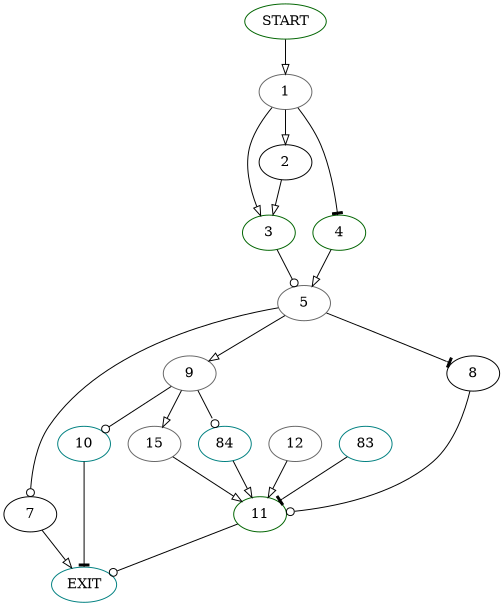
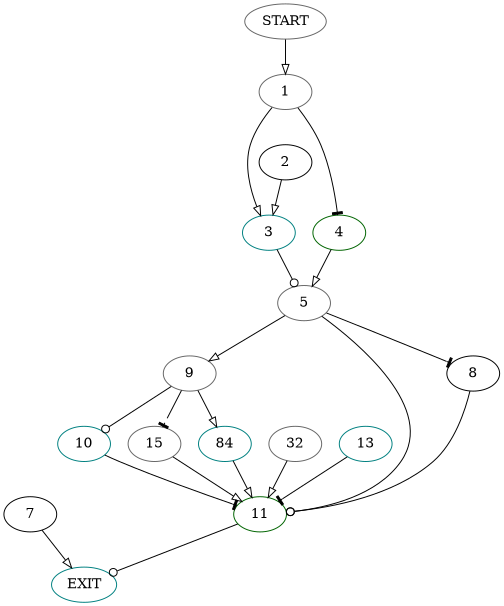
(286, 22) -> (286, 22)
(286, 122) -> none
(269, 233) -> (269, 233)
(123, 361) -> (409, 433)
(174, 404) -> (174, 404)
(205, 404) -> (205, 404)
(295, 444) -> (295, 444)
(366, 444) -> (366, 444)
(84, 512) -> (168, 481)
